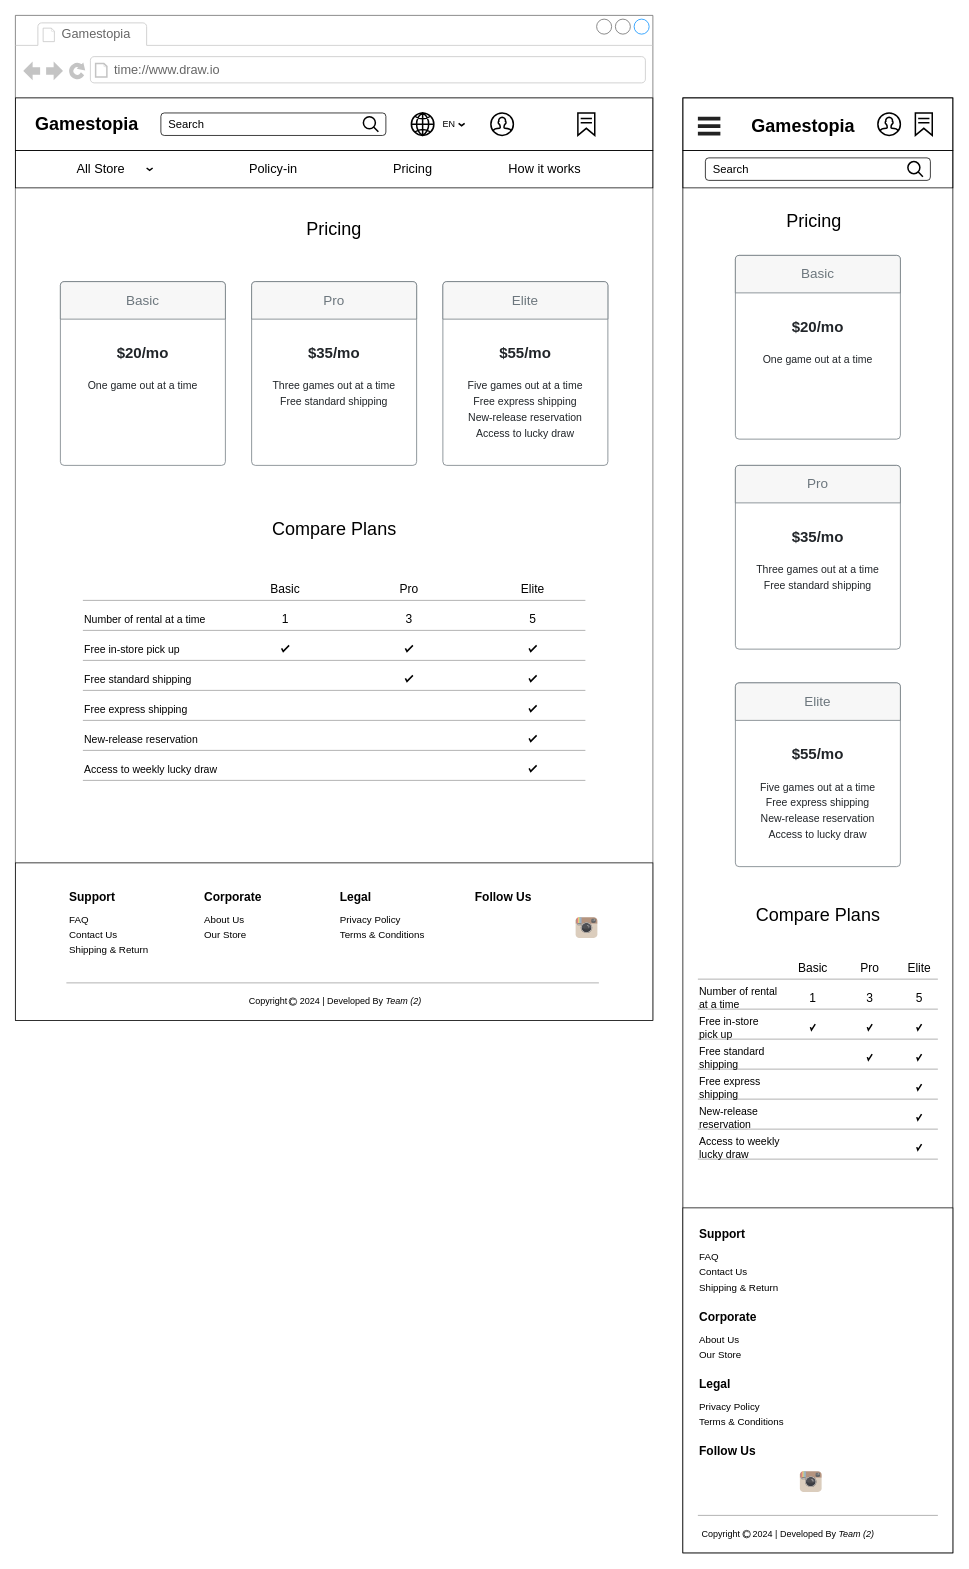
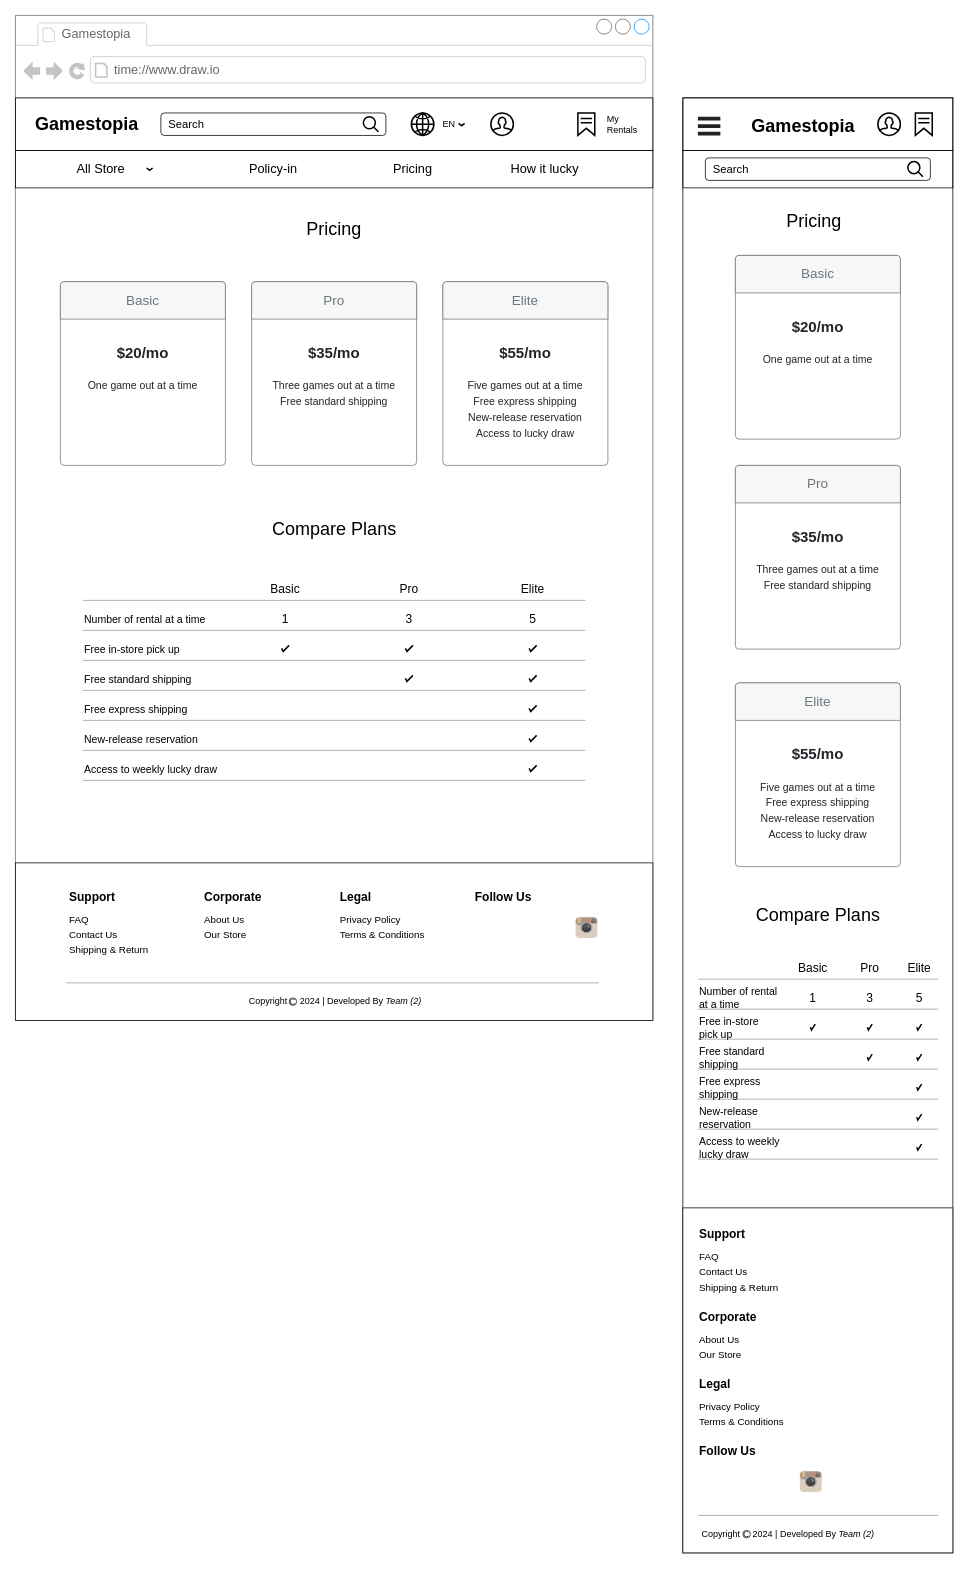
none -> (624, 124)
(545, 169) -> (545, 169)
